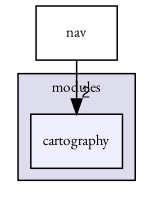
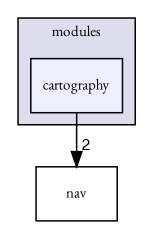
(77, 83) -> (77, 134)
